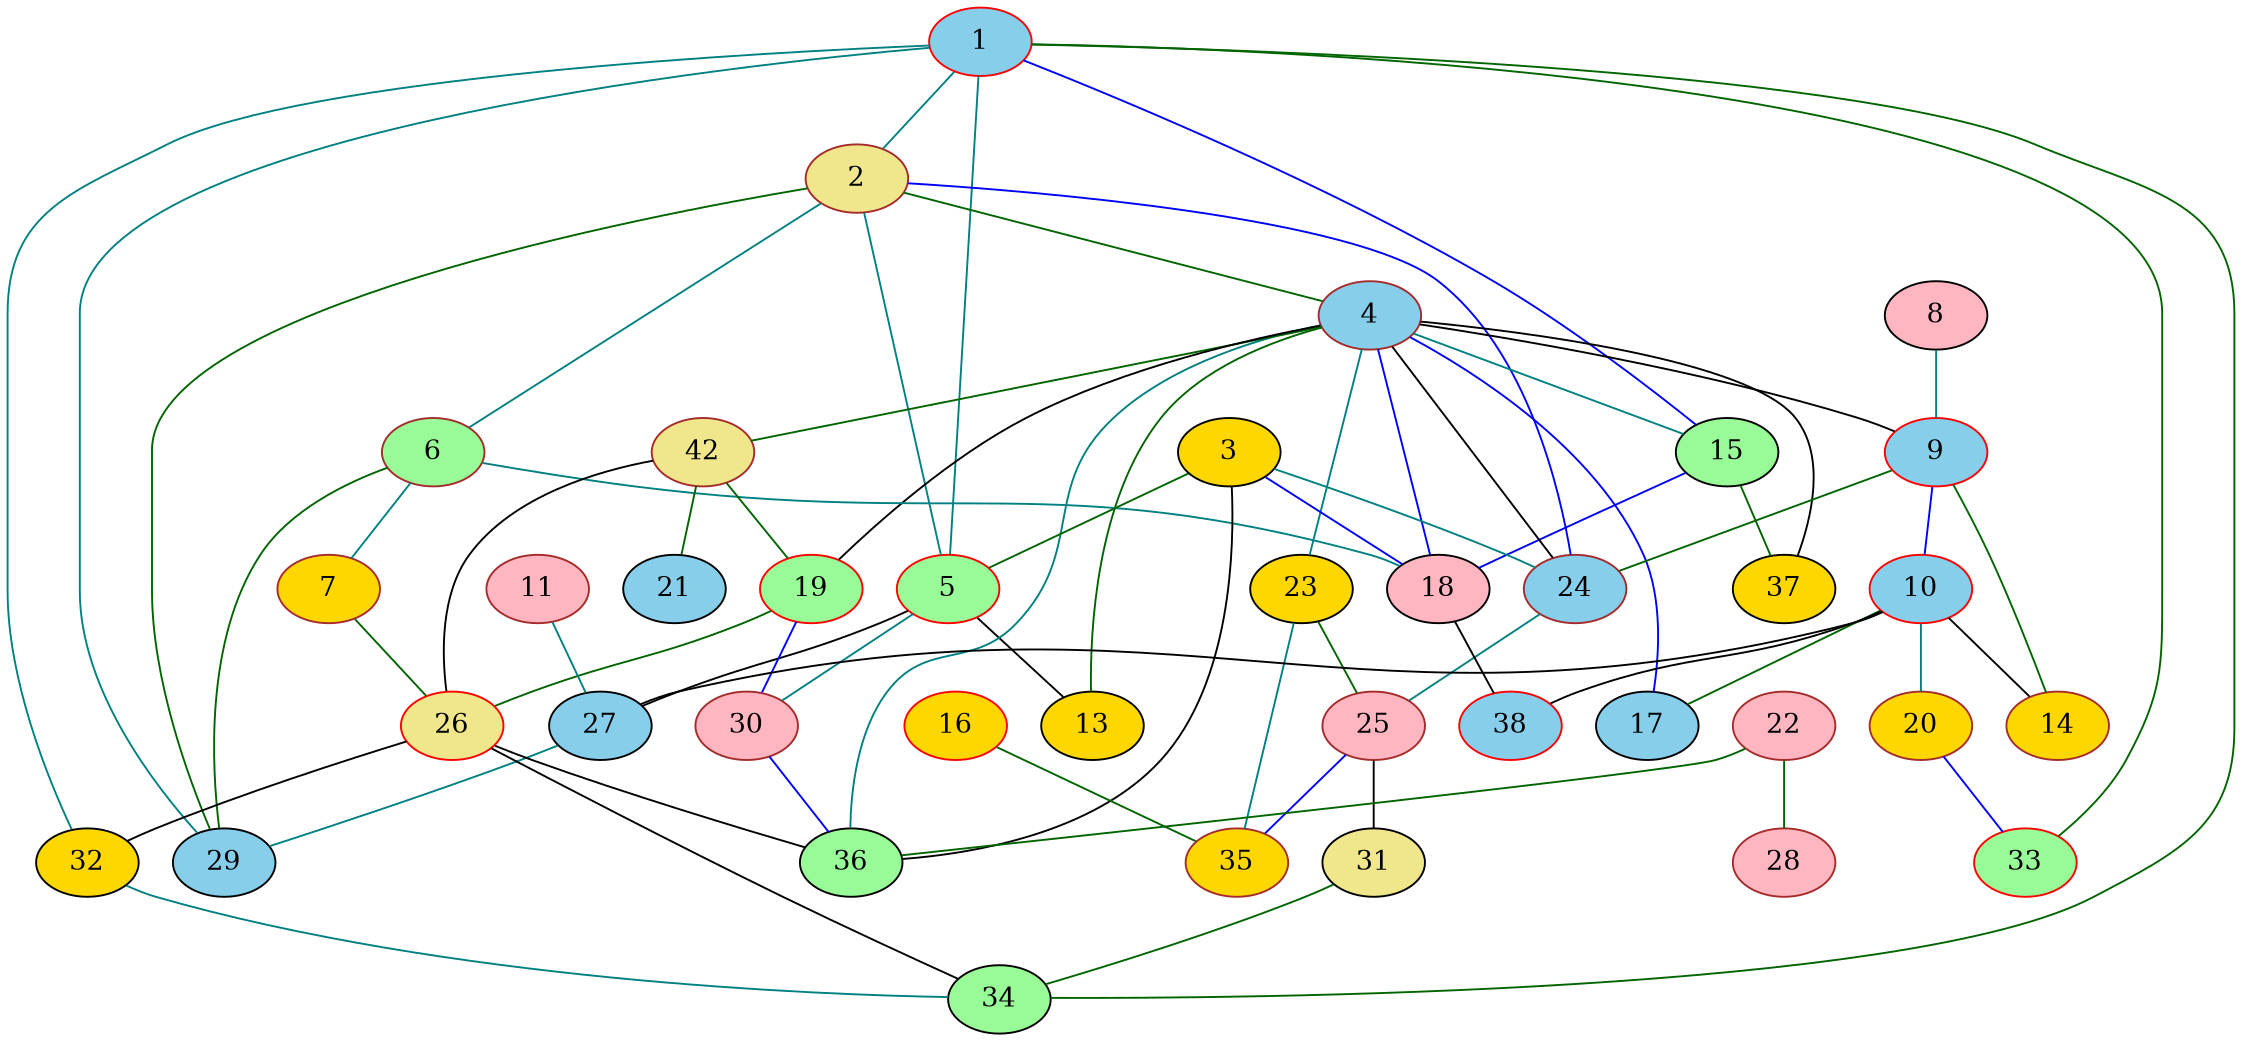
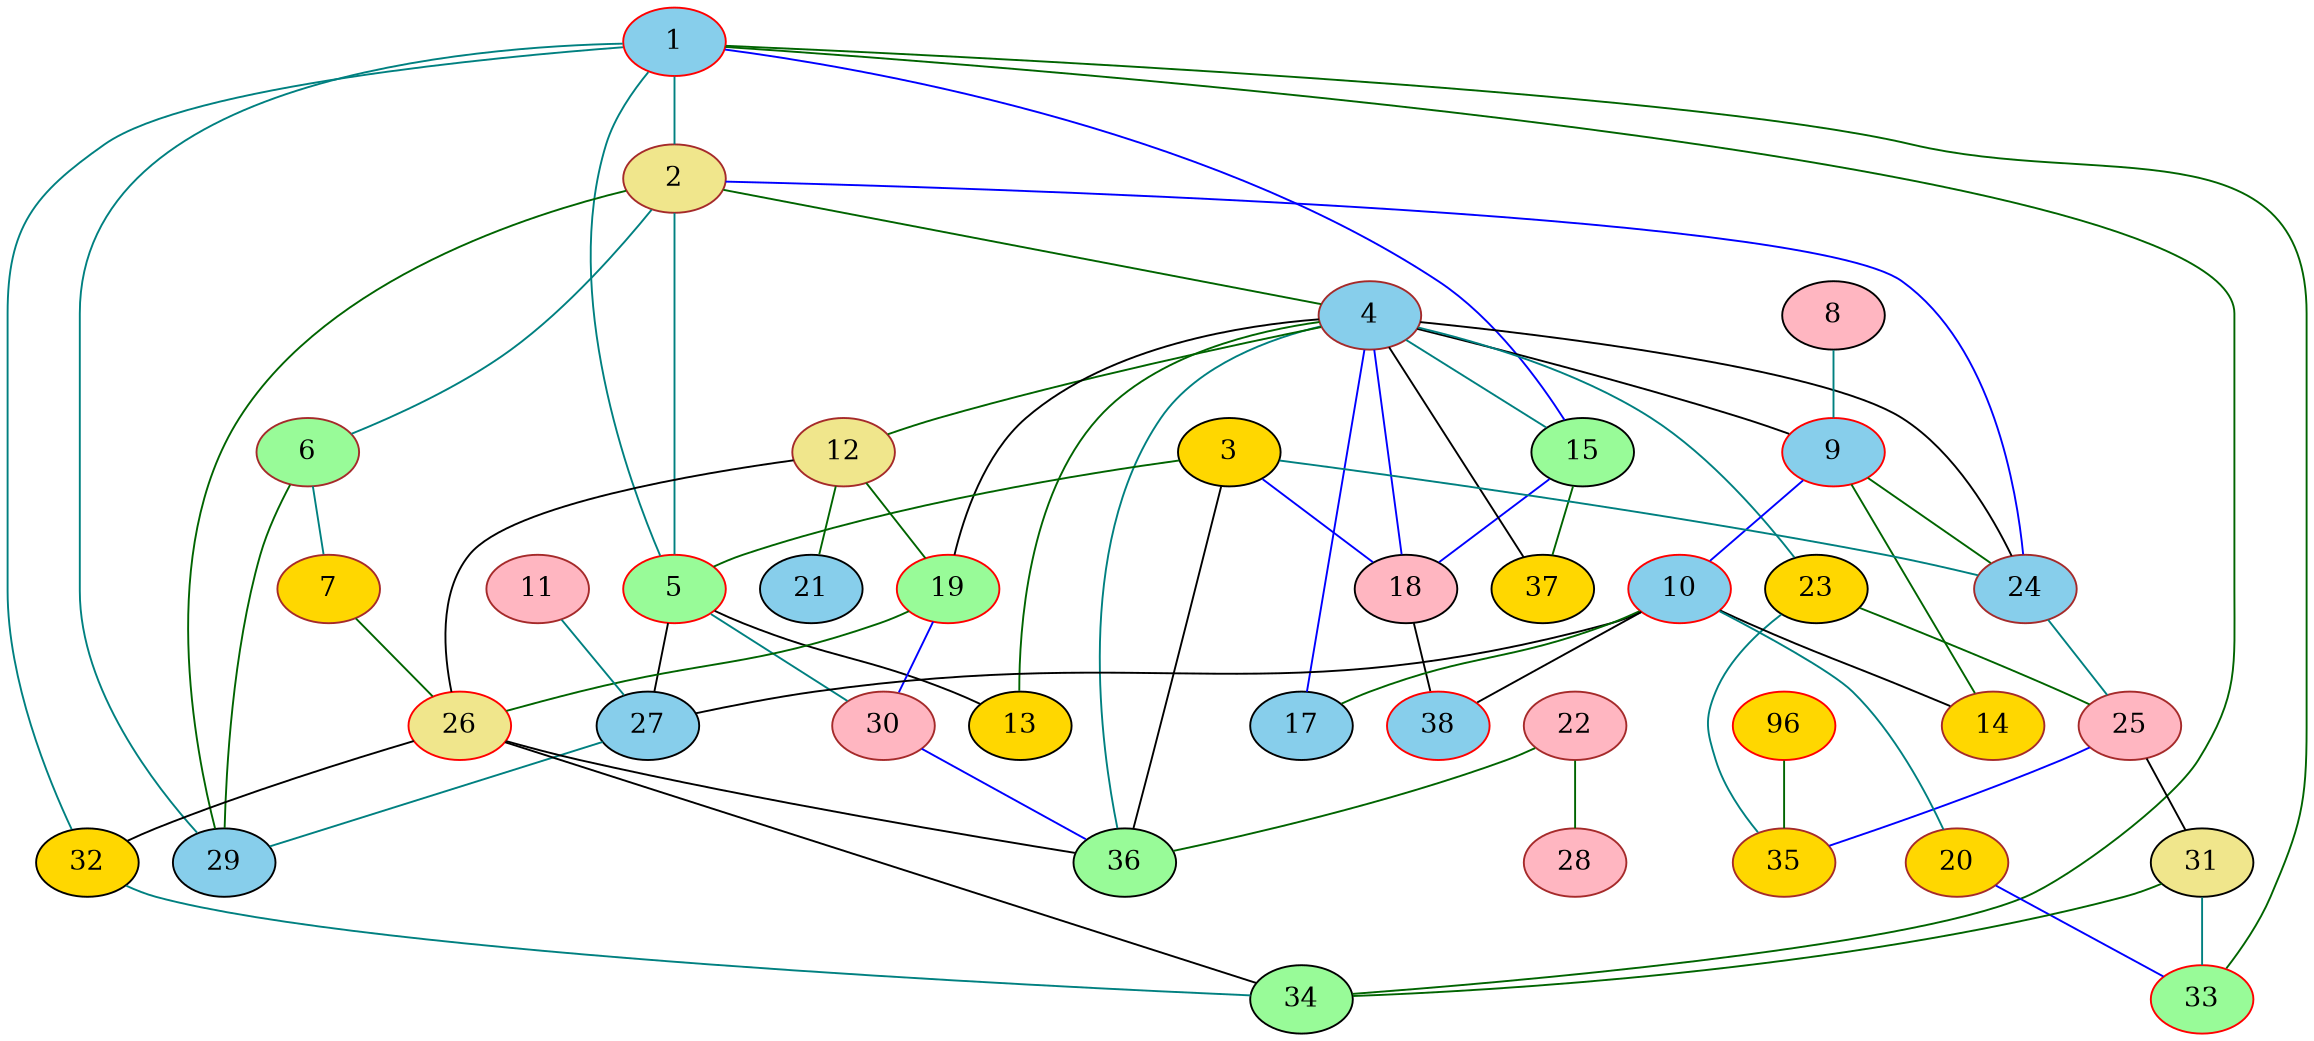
(703, 452) -> (844, 452)
(966, 503) -> none
(956, 726) -> (1784, 726)
none -> (2202, 931)
